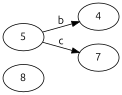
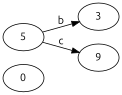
(99, 17) -> (99, 17)
(99, 58) -> (99, 58)
(24, 78) -> (24, 78)
